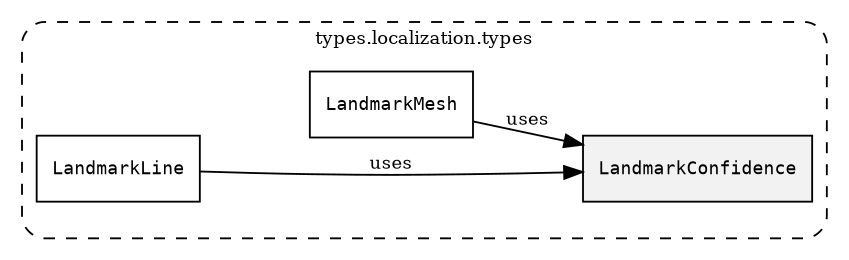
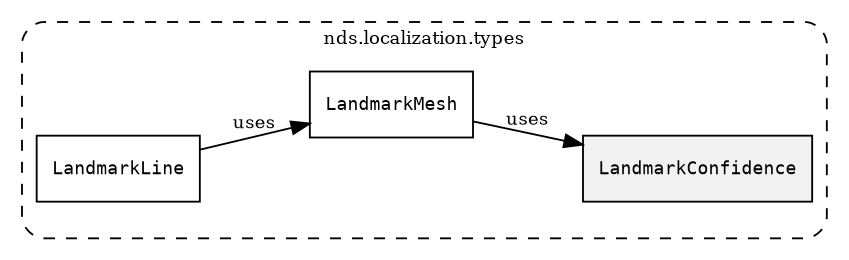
(424, 39) -> (424, 39)
(382, 175) -> (246, 139)
